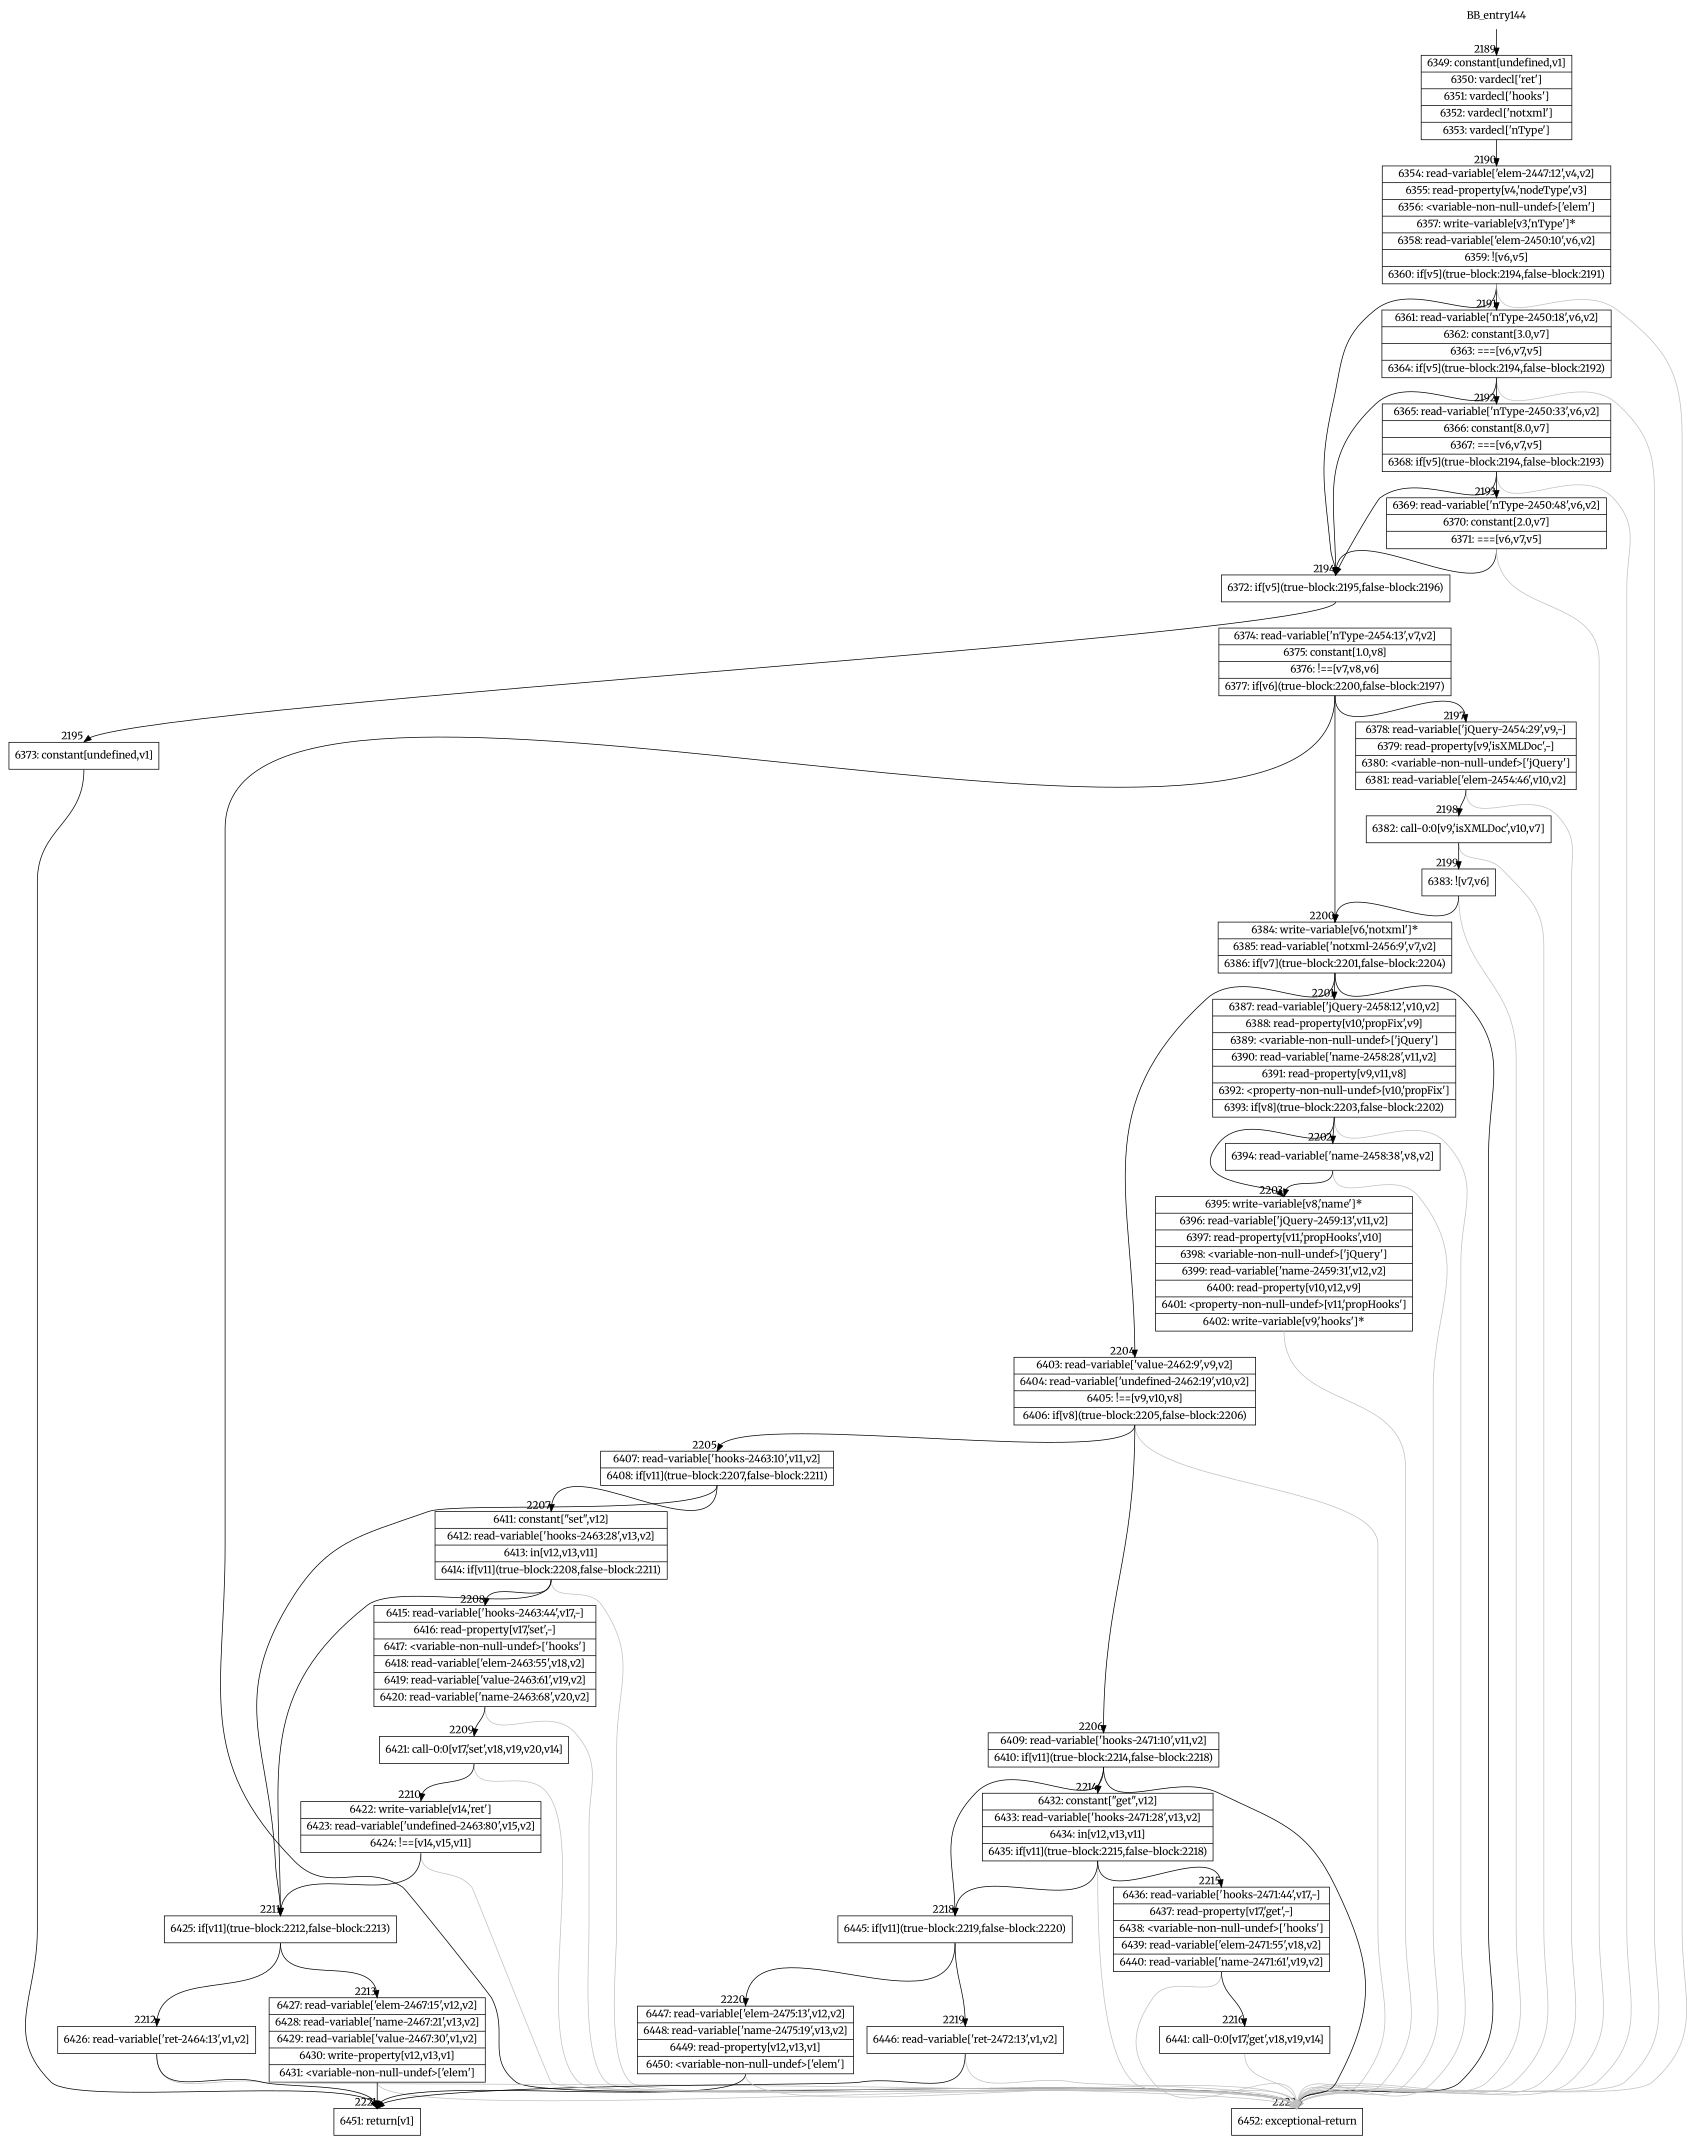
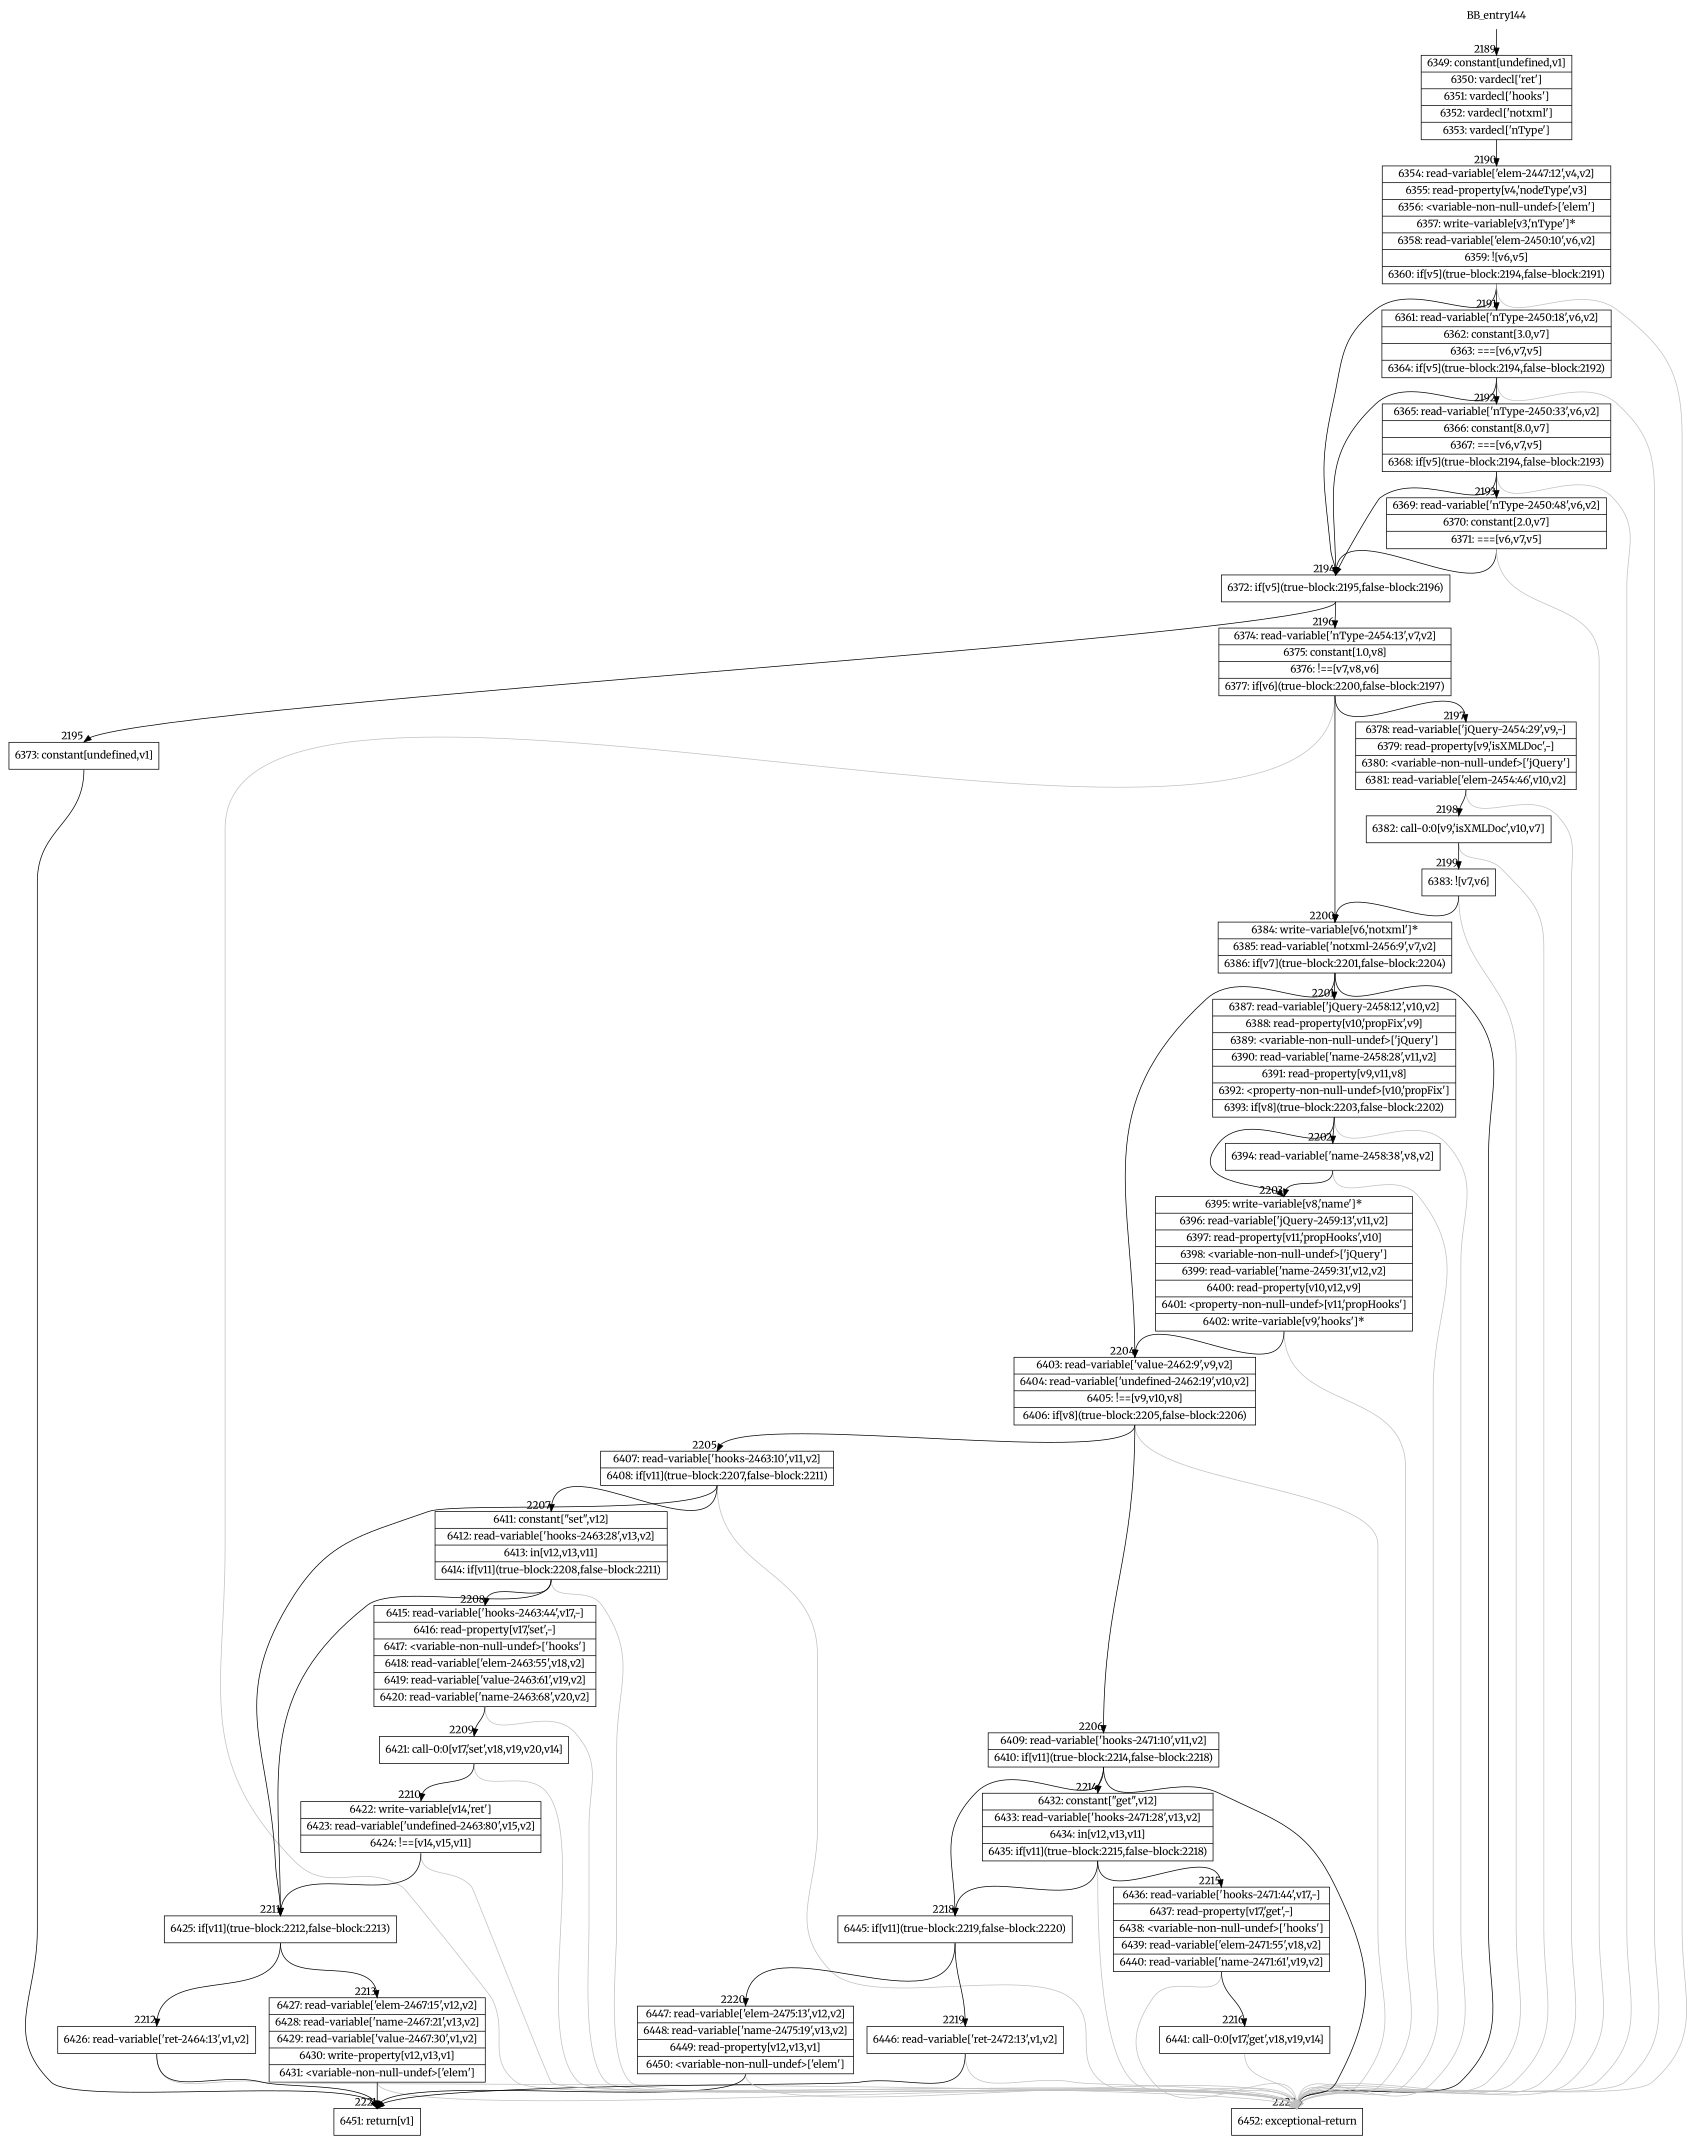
none -> (1335, 611)
(225, 1325) -> (225, 1325)
none -> (1213, 1345)
none -> (817, 1953)
